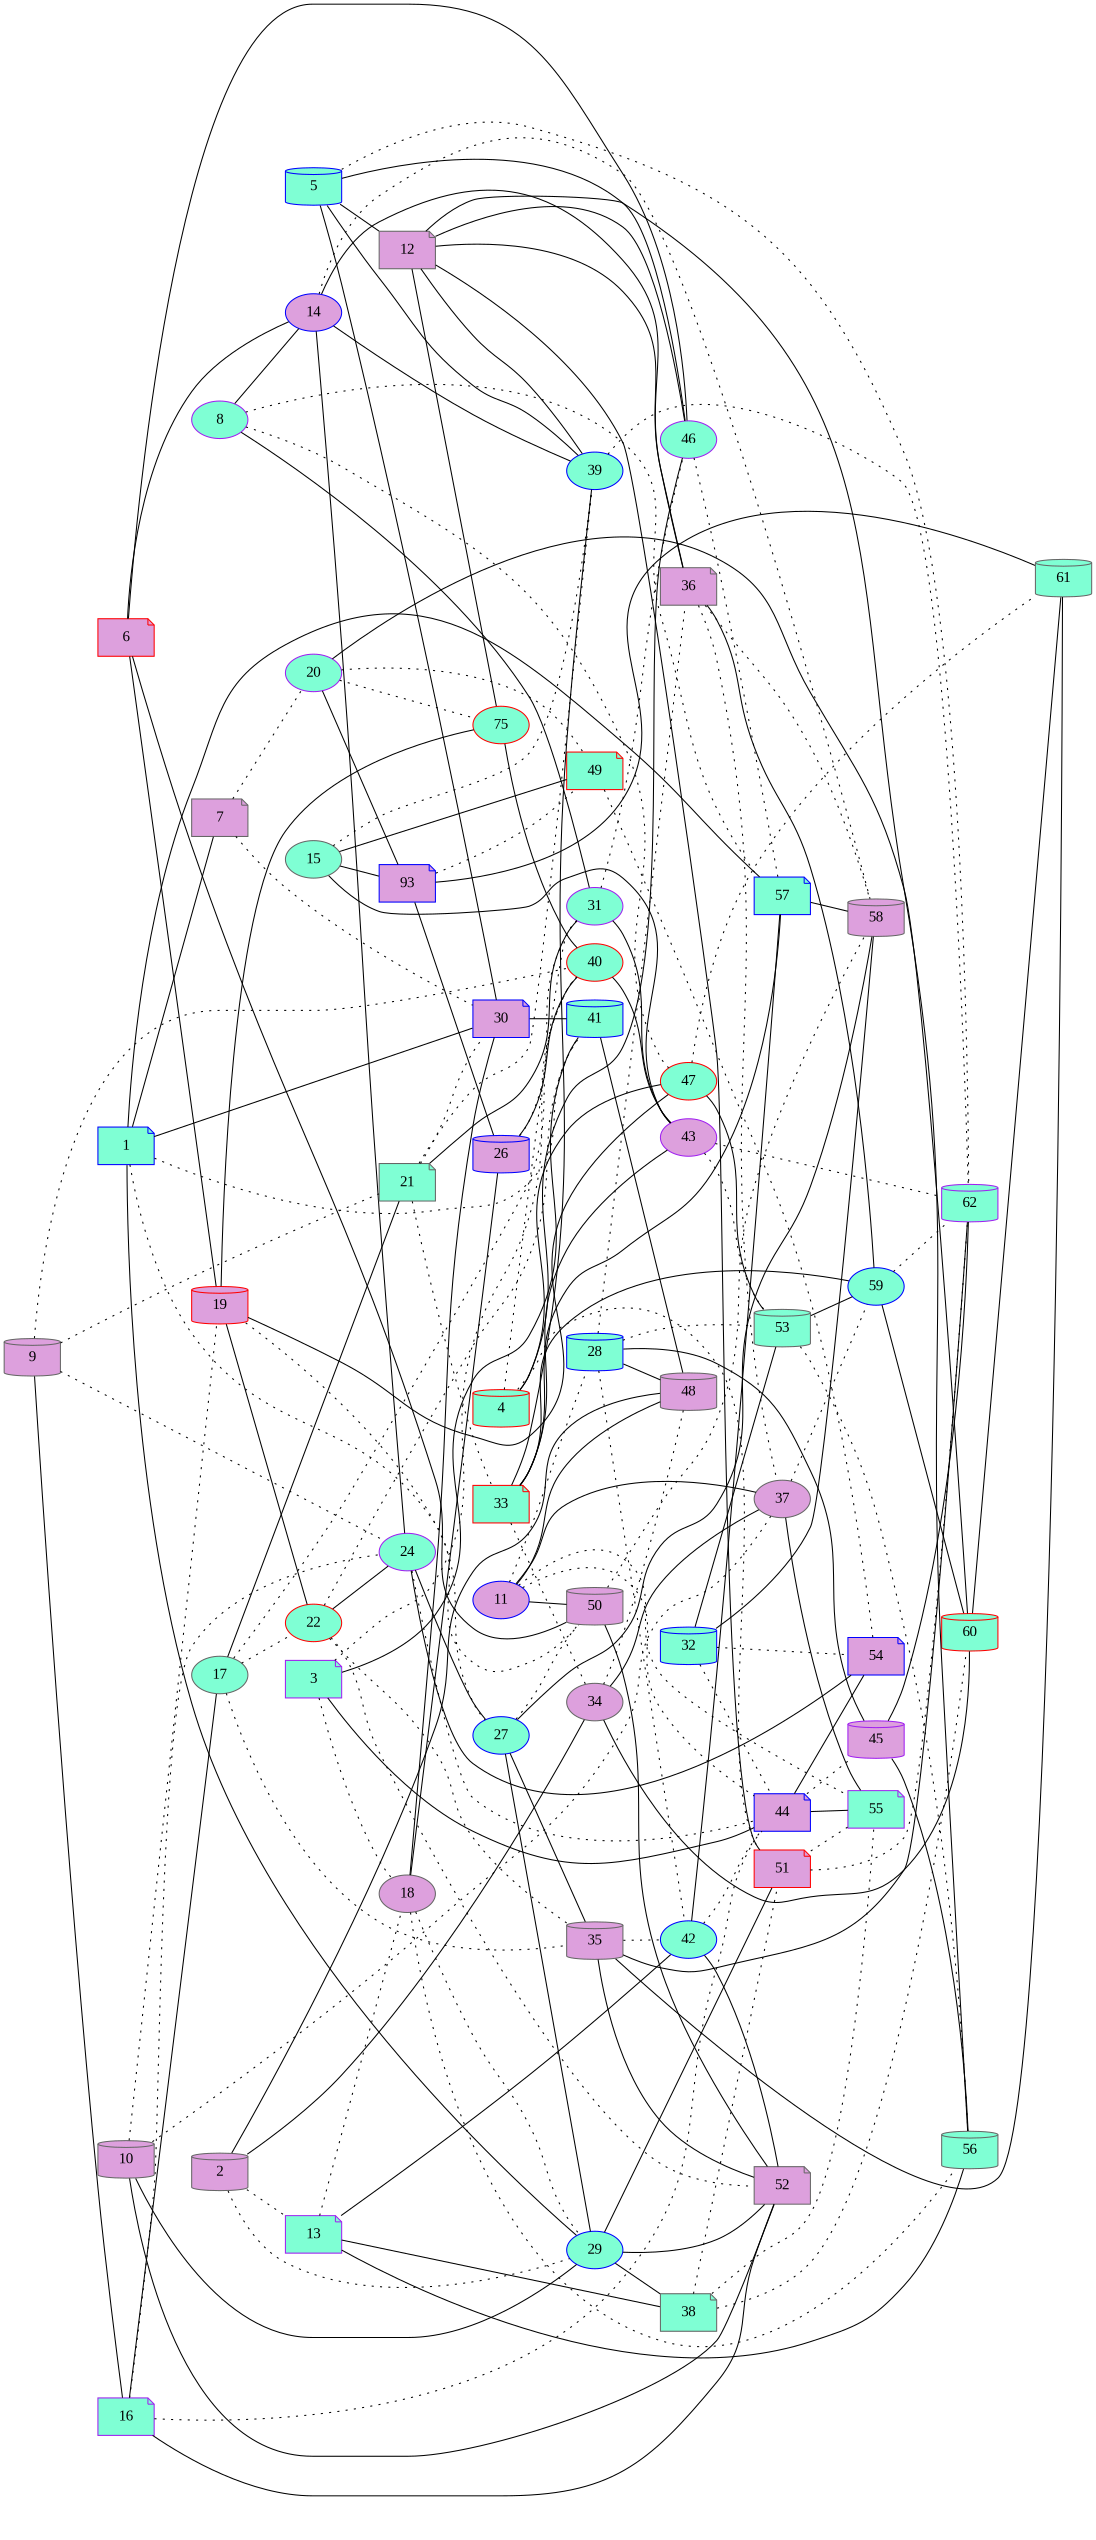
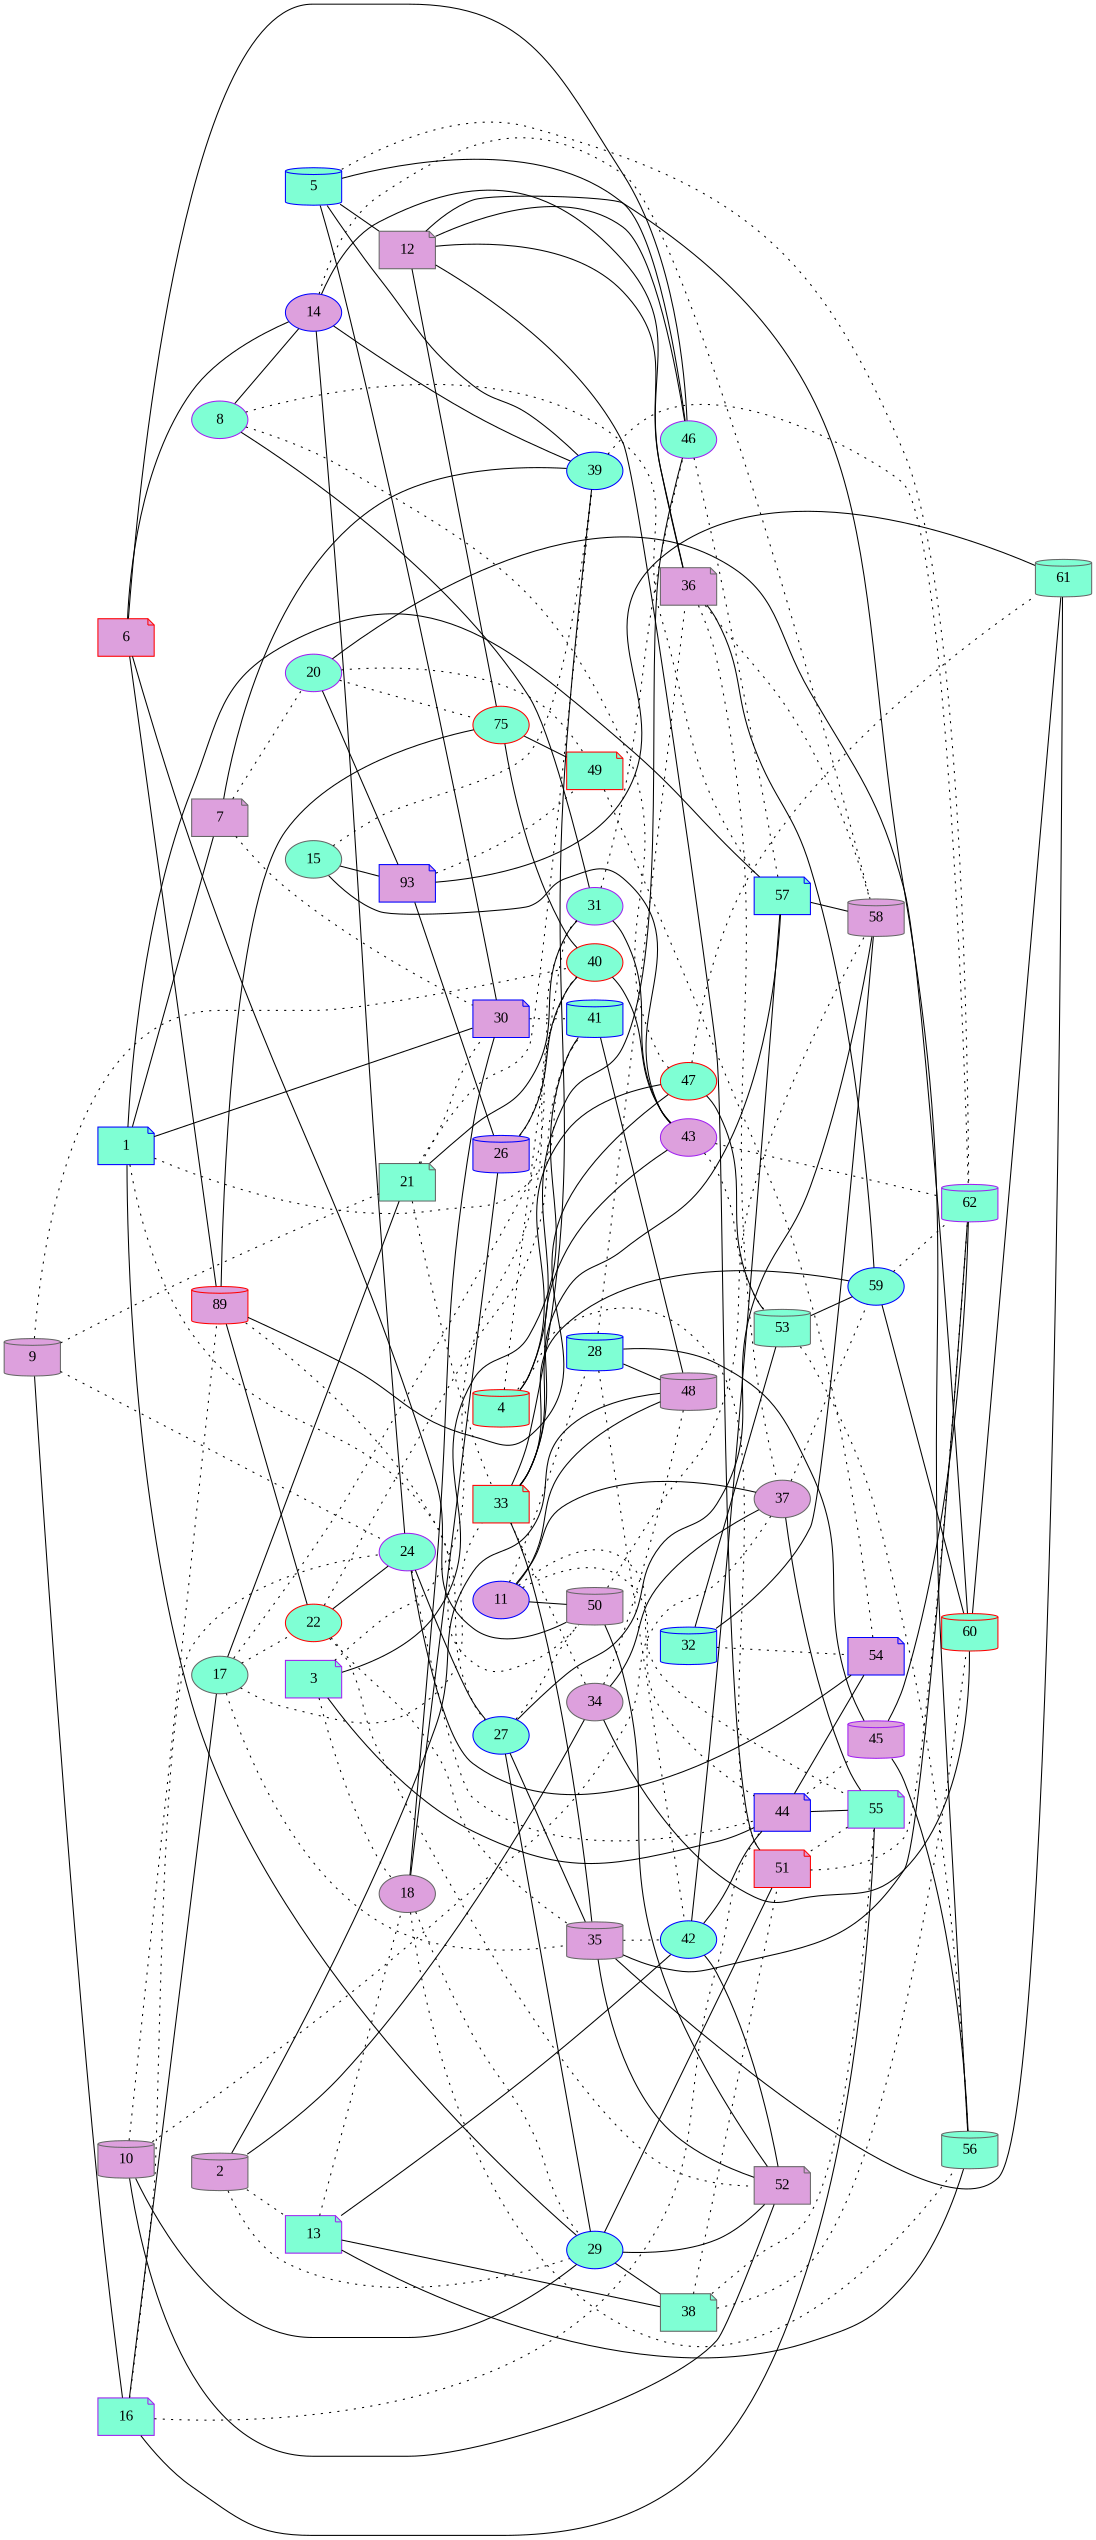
(502, 361) -> (325, 554)
(453, 816) -> (542, 745)
(548, 1019) -> (548, 1019)
(220, 1305) -> (220, 1305)
(691, 1326) -> none
none -> (418, 1708)
(730, 1719) -> none
none -> (563, 1720)
(727, 1890) -> (727, 1890)
(542, 2494) -> (721, 2443)
